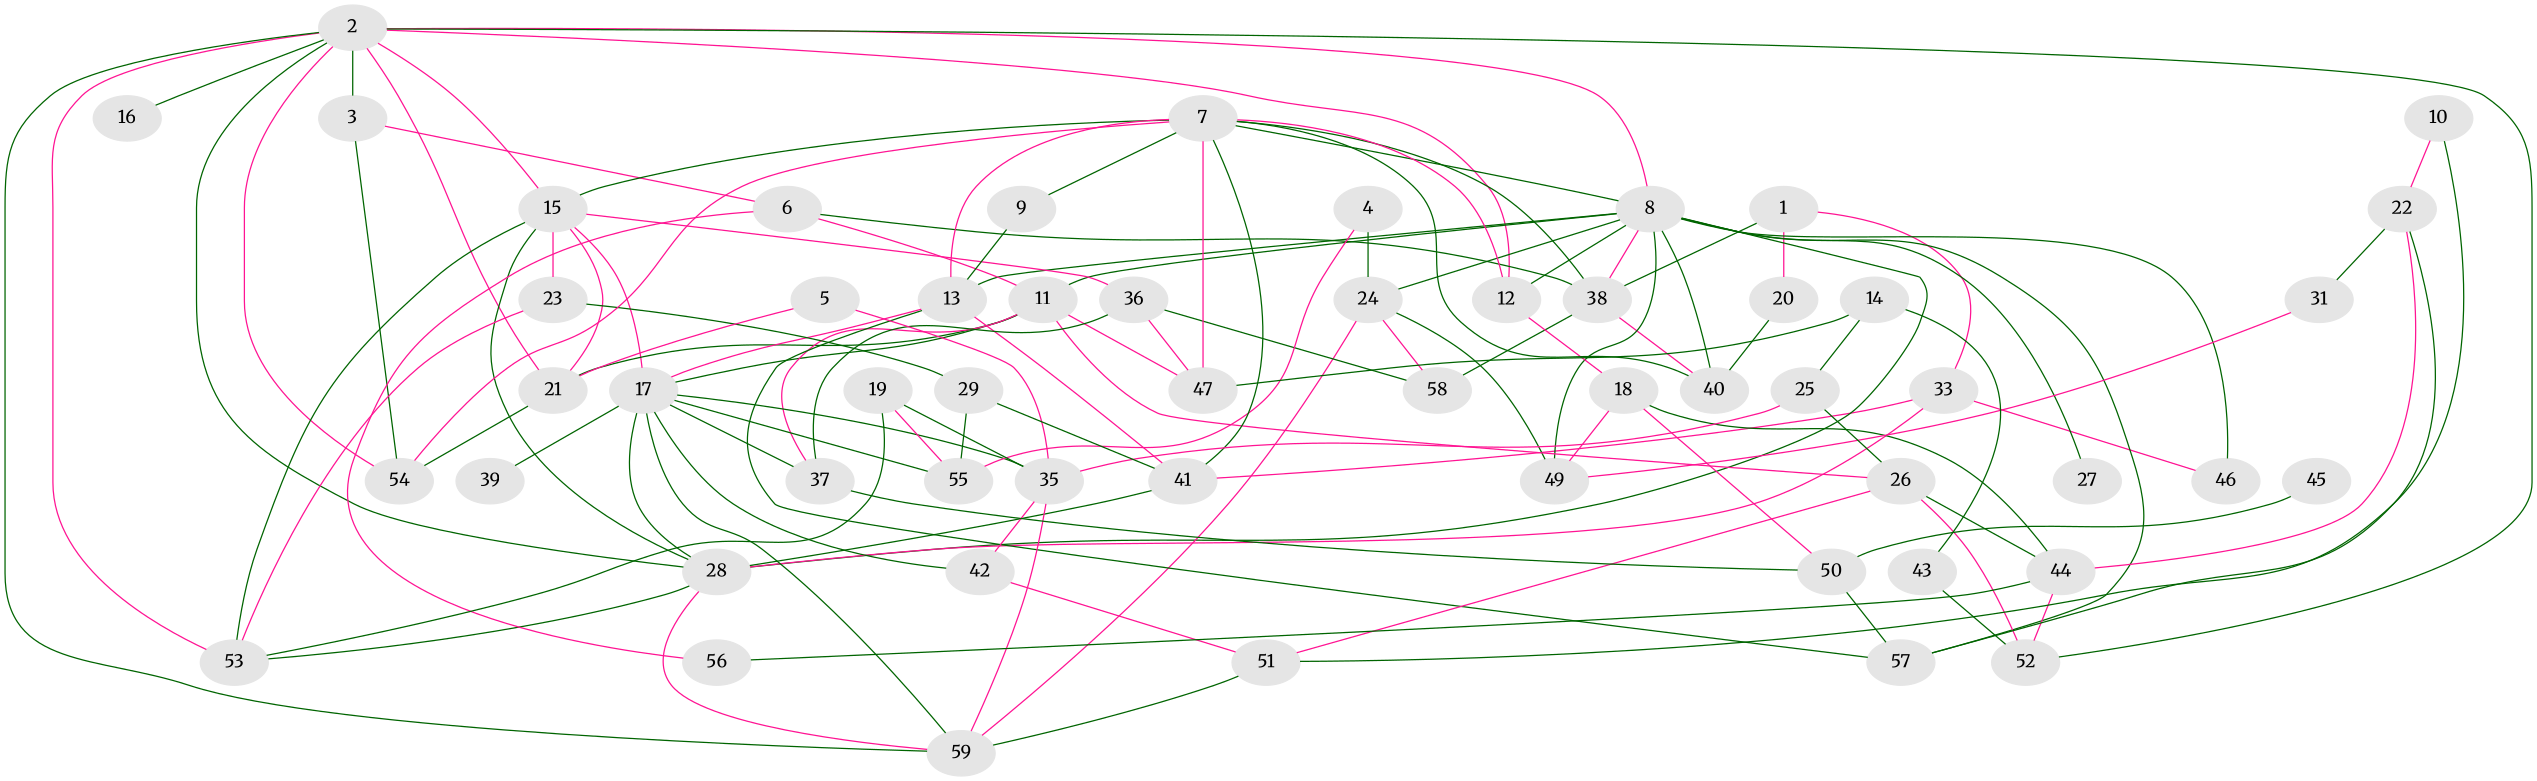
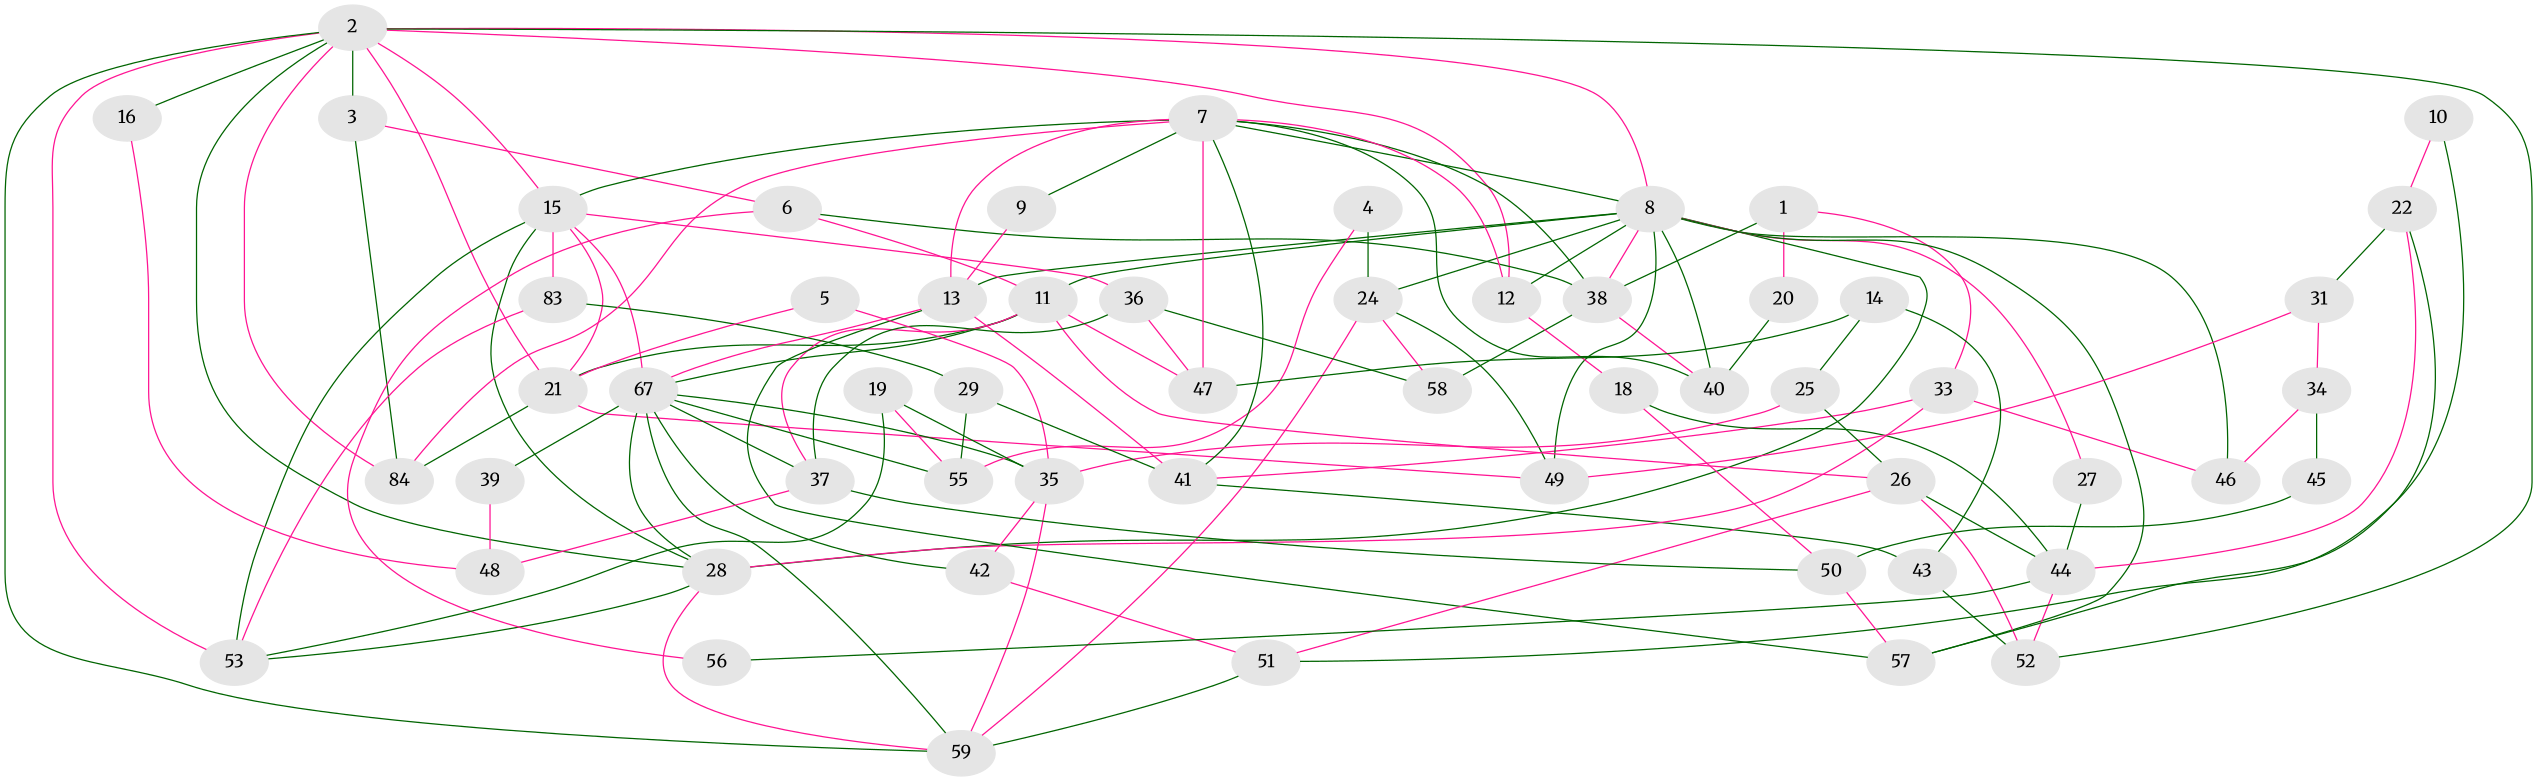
(987, 254) -> (987, 254)
(1932, 259) -> (1932, 259)
(553, 300) -> (553, 300)
(644, 391) -> (644, 391)
none -> (2317, 391)
(1589, 436) -> (1025, 444)
(399, 481) -> (399, 481)
none -> (2076, 519)
(961, 530) -> (1524, 510)
none -> (490, 572)
(1866, 617) -> (1866, 617)
